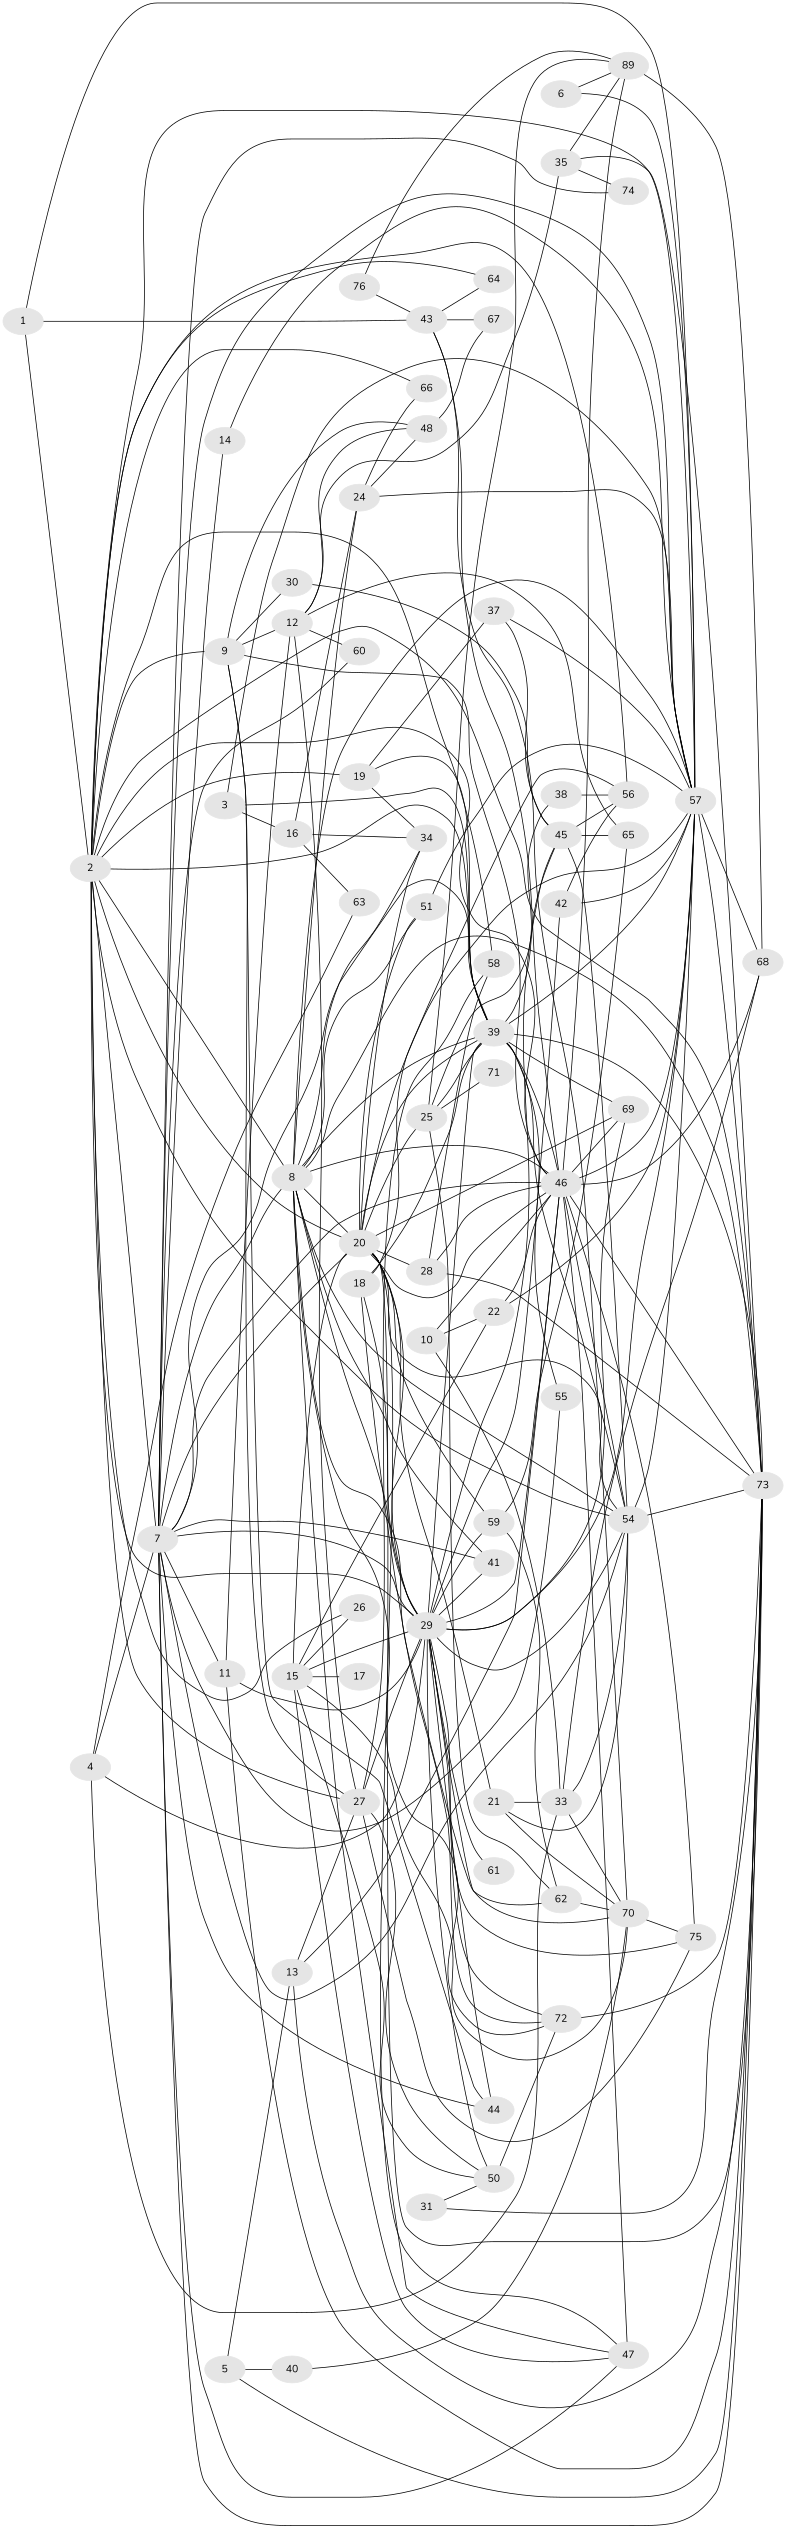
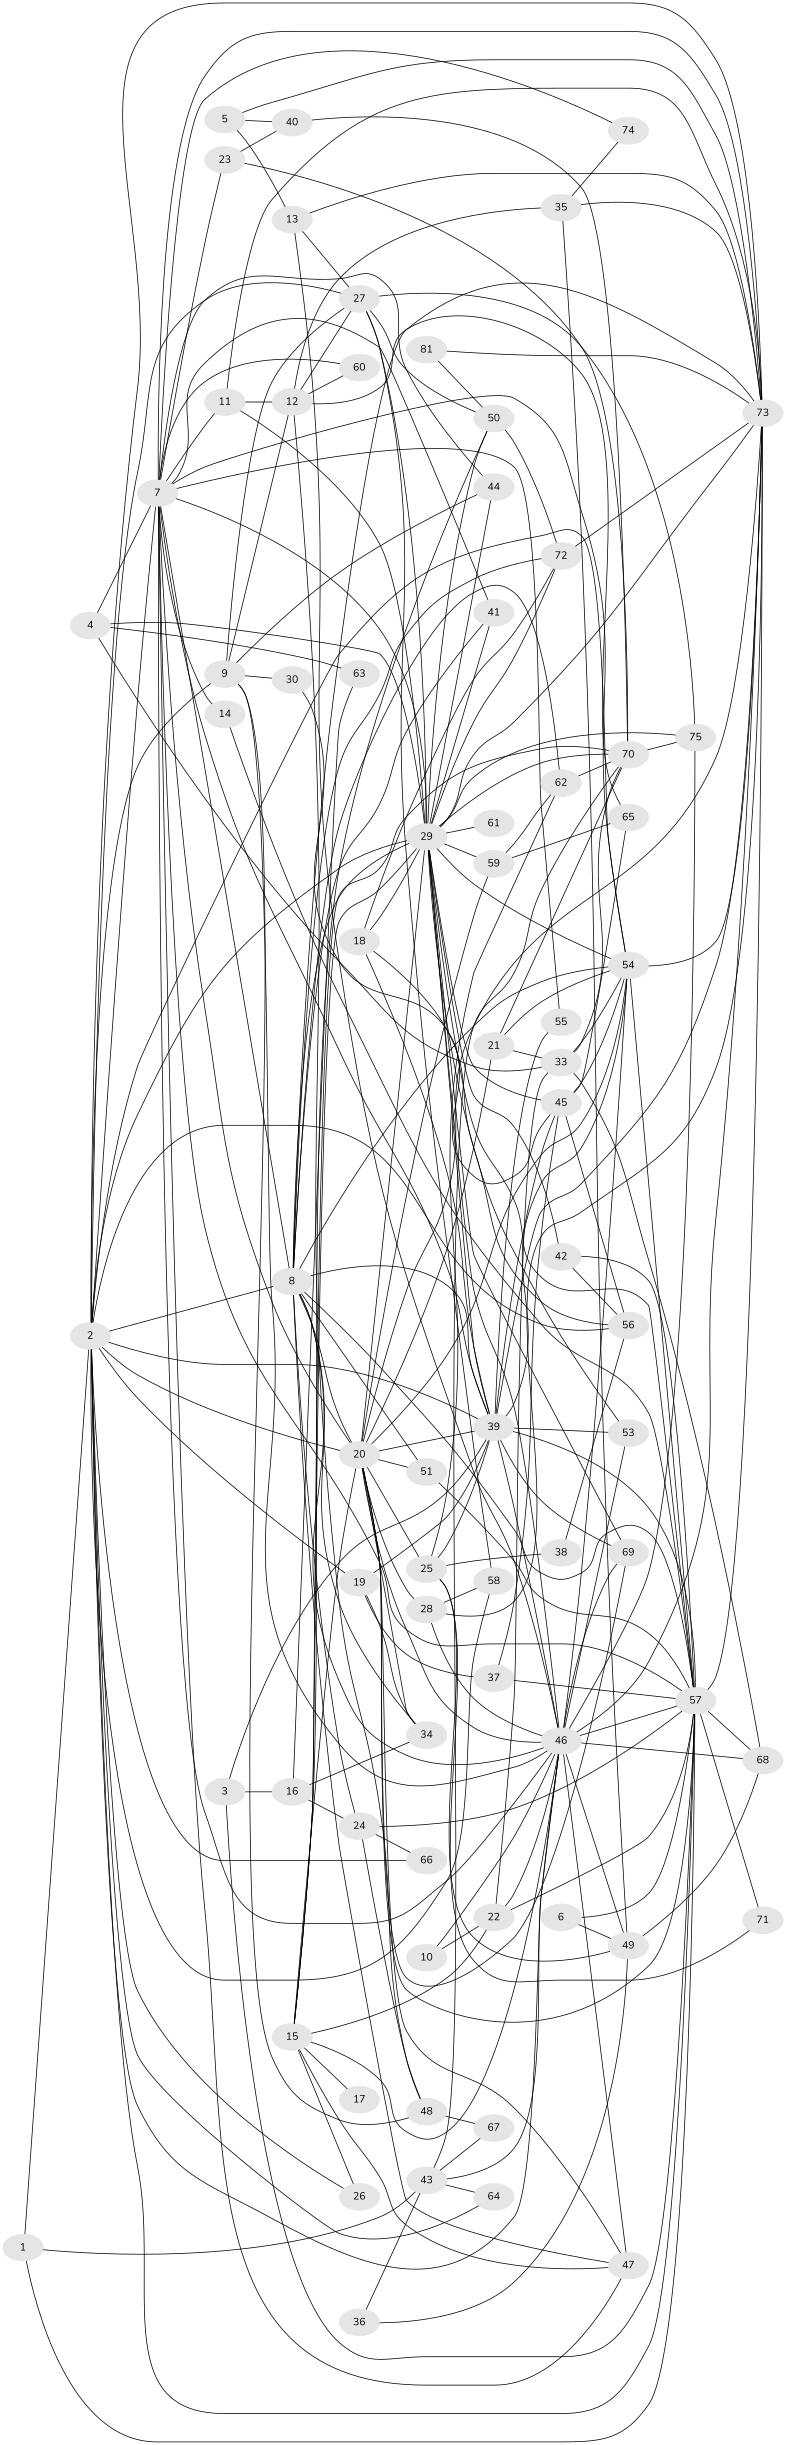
(628, 66) -> (628, 1946)
none -> (225, 160)
(359, 287) -> (359, 2322)
none -> (590, 640)
none -> (628, 1433)
(530, 1561) -> (518, 1487)
none -> (729, 1811)
none -> (499, 2039)
(427, 2207) -> (427, 350)
